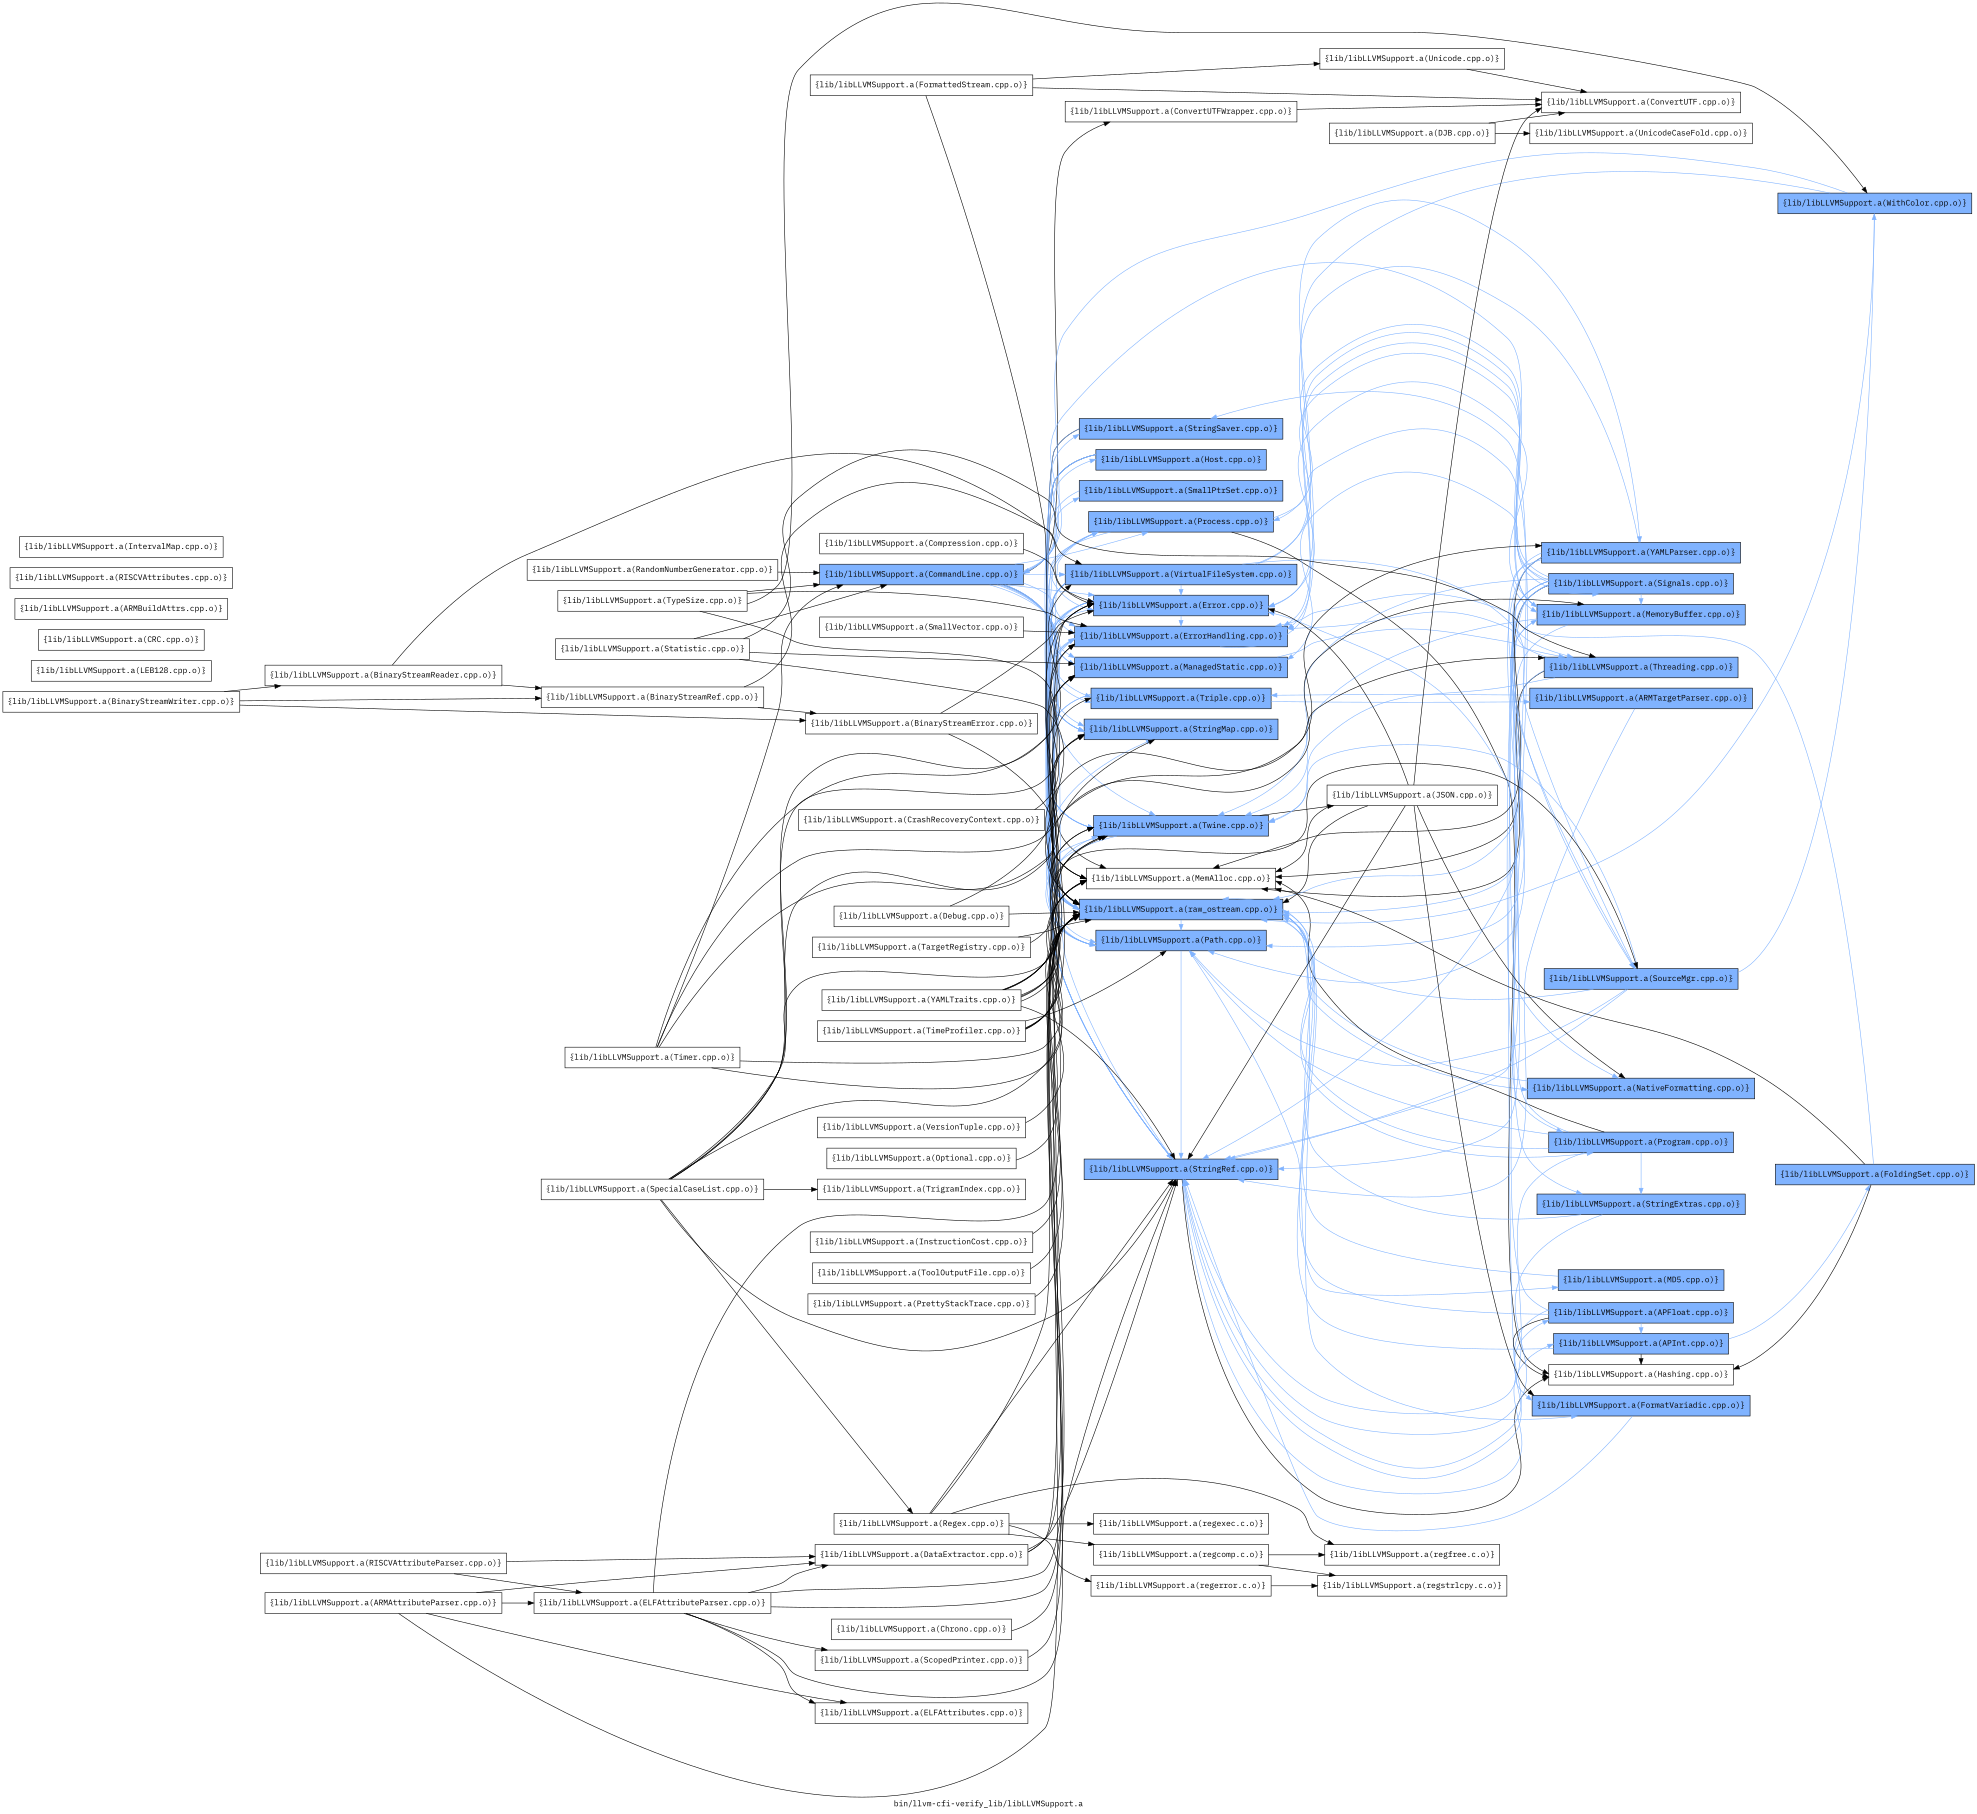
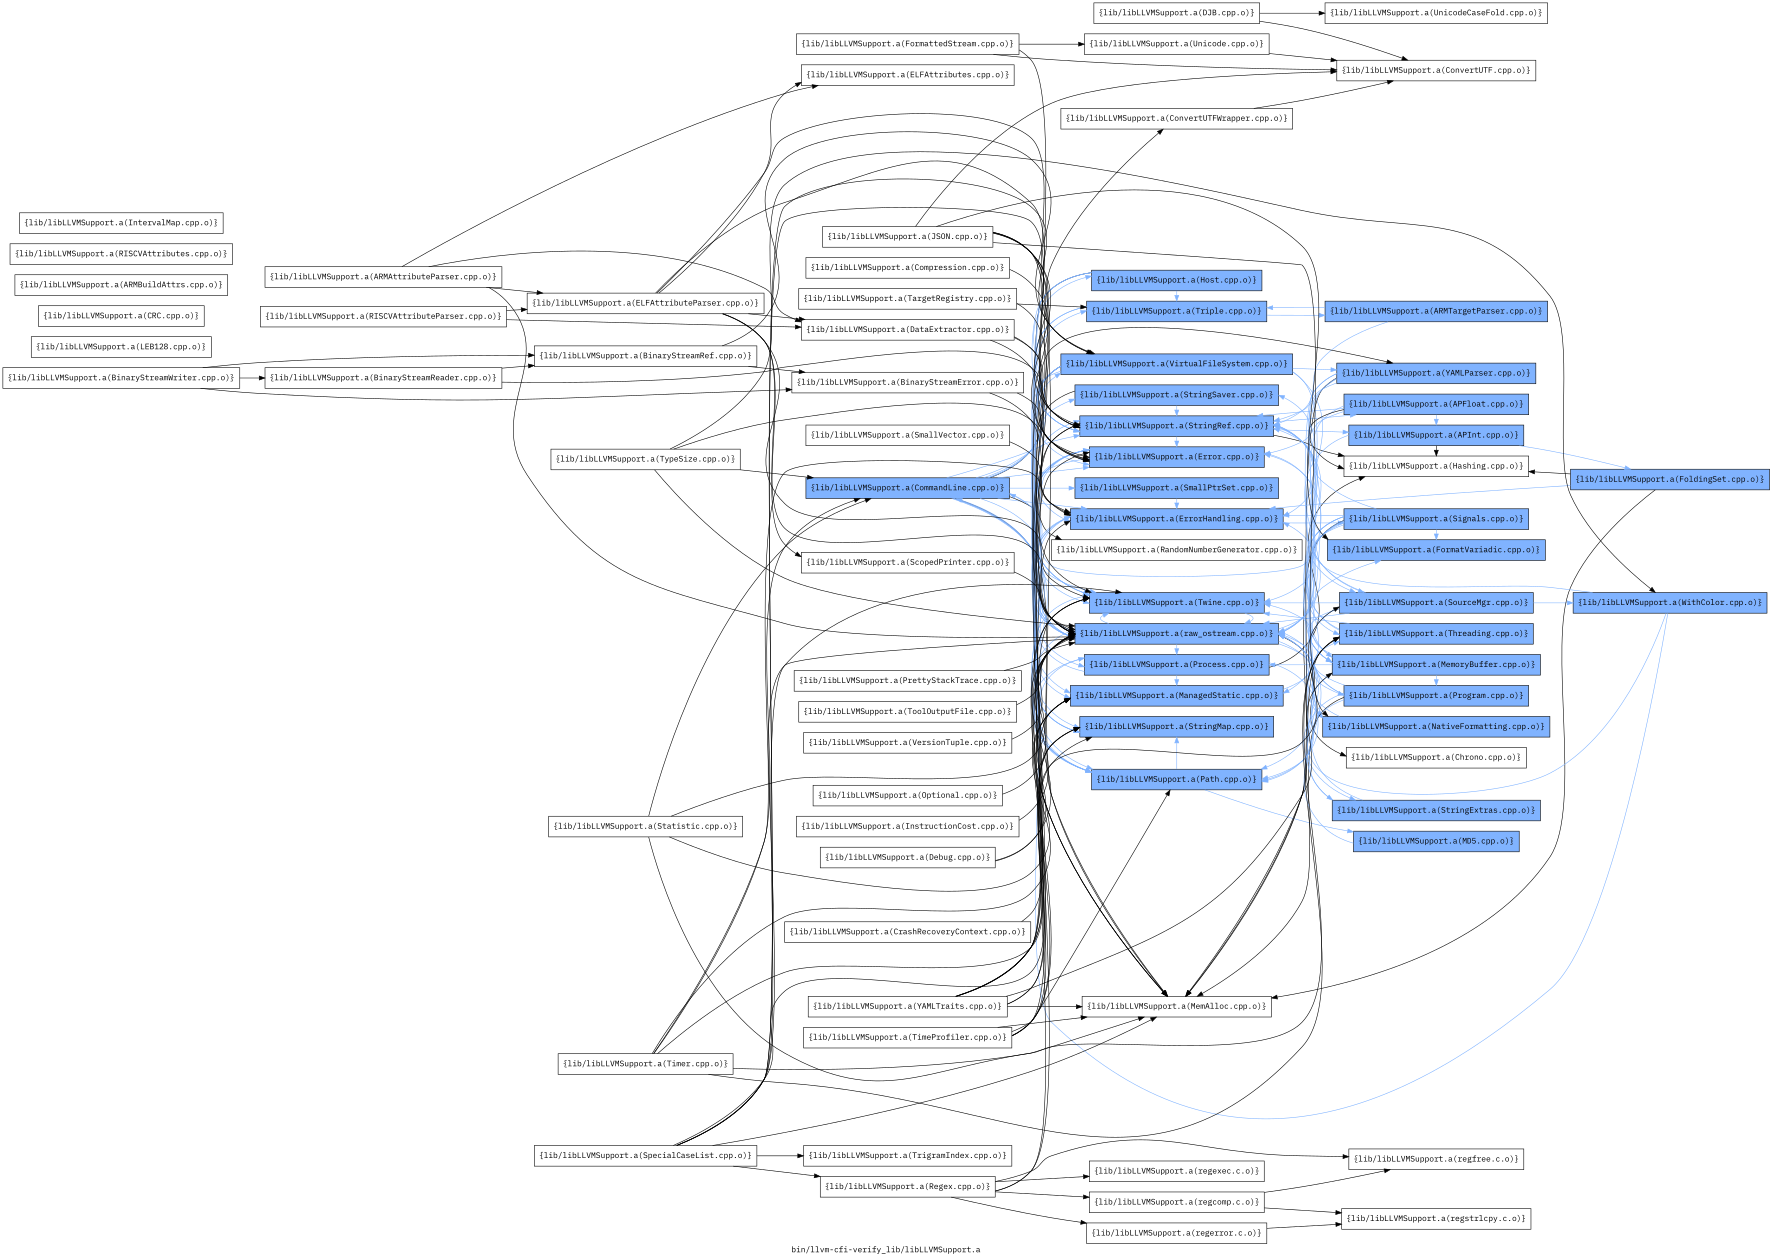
(796, 572) -> (1037, 513)
(1300, 810) -> (1043, 408)
(1027, 1215) -> (926, 114)
(1055, 1281) -> (1313, 693)
